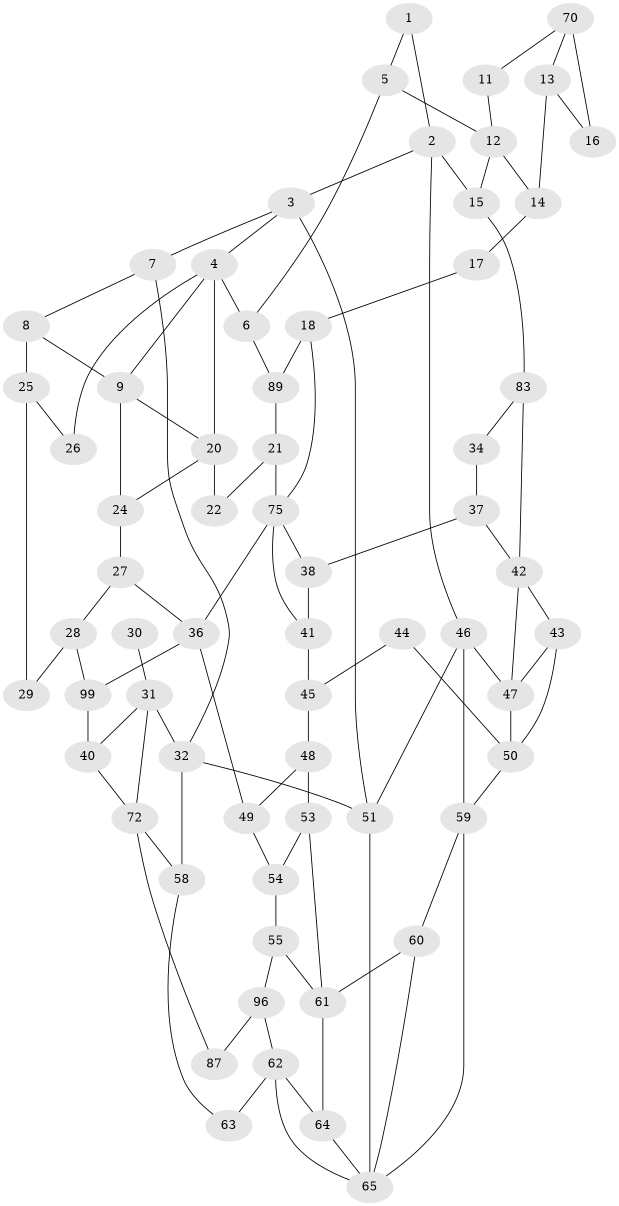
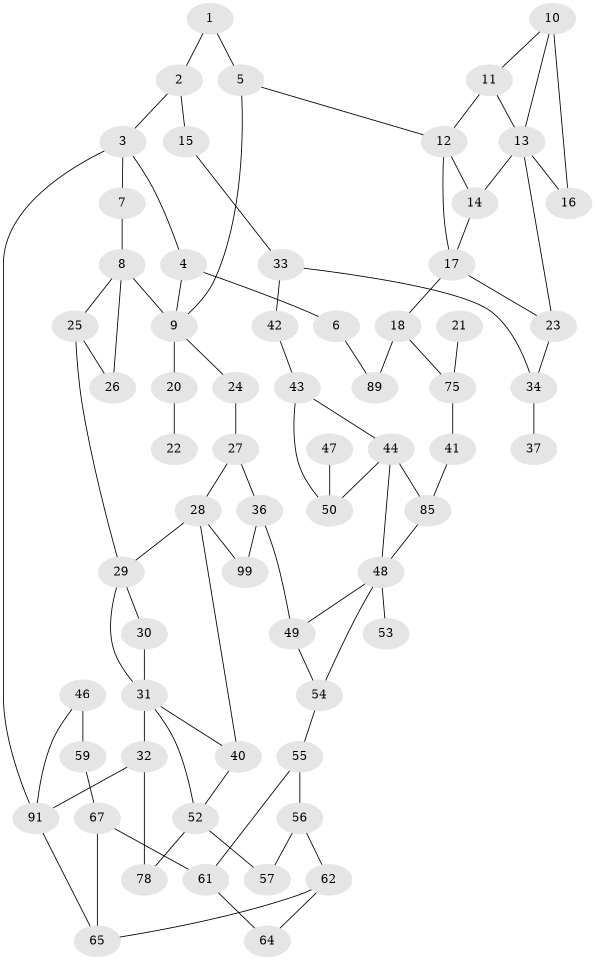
(571, 19) -> (553, 19)
none -> (506, 111)
(485, 173) -> (443, 203)
(327, 209) -> (234, 216)
none -> (554, 326)
(114, 339) -> (117, 326)
(214, 357) -> none
(524, 388) -> (281, 265)
(430, 390) -> none
(276, 419) -> none
(245, 480) -> none
(164, 482) -> none
none -> (386, 511)
(181, 519) -> none
(498, 542) -> none
(236, 572) -> none
(308, 572) -> none
none -> (133, 603)
(515, 634) -> none
none -> (111, 637)
(487, 665) -> none
(534, 665) -> (344, 419)
(308, 695) -> (428, 511)
(88, 726) -> (218, 634)
(487, 788) -> none
(135, 818) -> (196, 818)
(370, 818) -> (36, 818)
(292, 849) -> (348, 633)
(182, 880) -> (144, 880)
(316, 911) -> none
(417, 941) -> (97, 818)
(261, 1003) -> (300, 818)
(464, 1019) -> none
(214, 1064) -> (267, 880)
(229, 1126) -> none
(346, 1157) -> none
